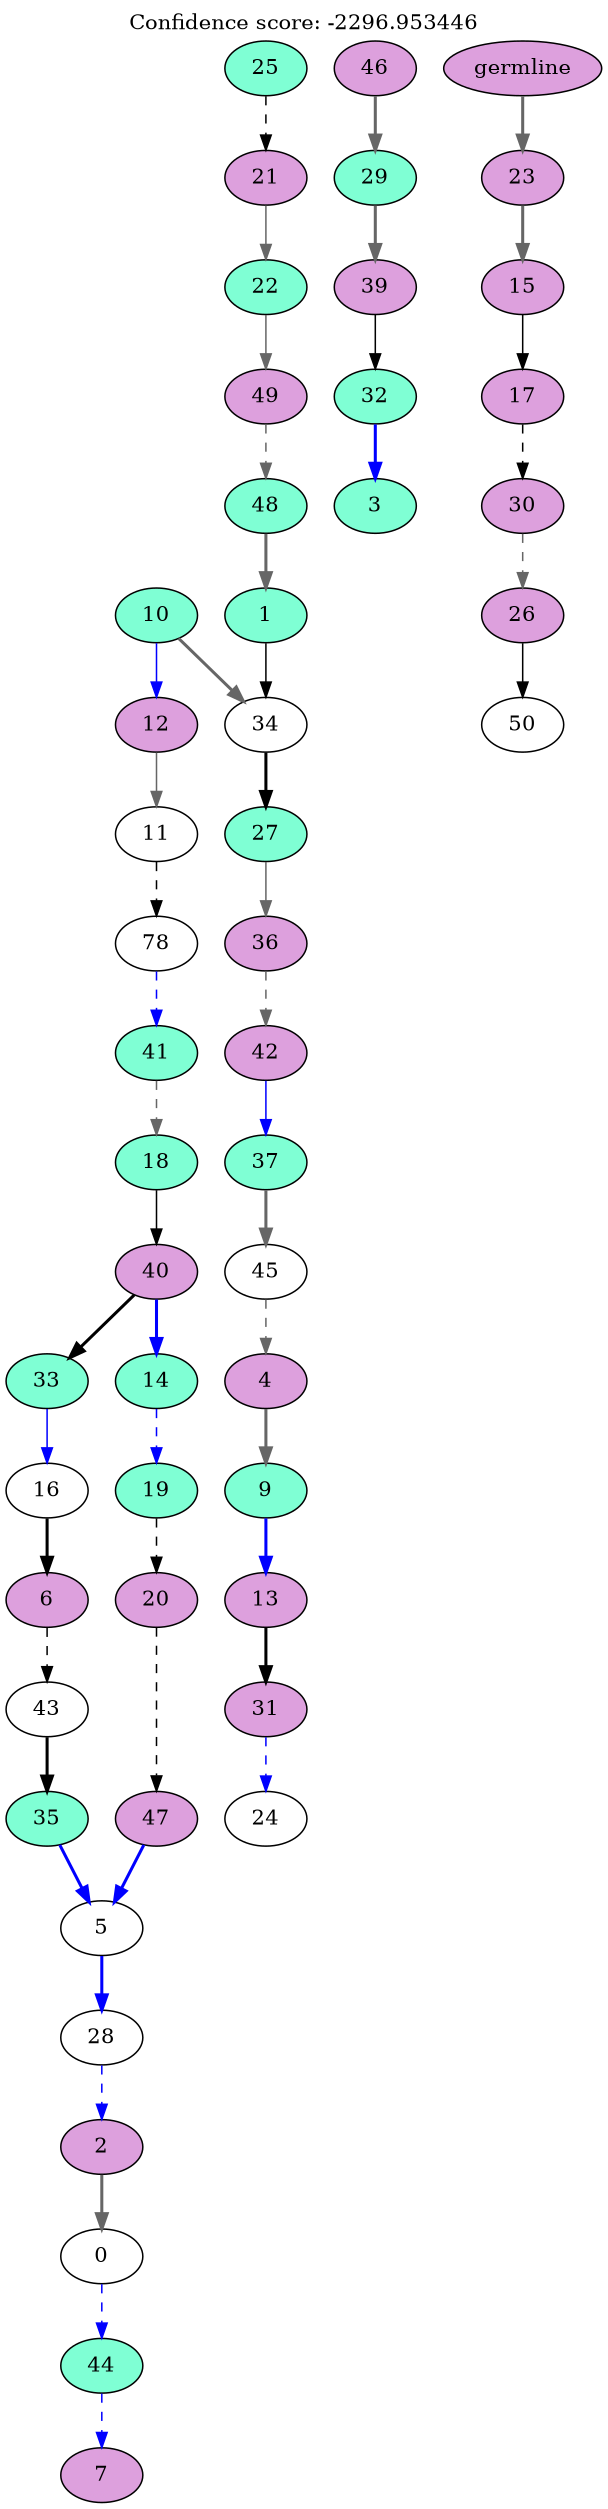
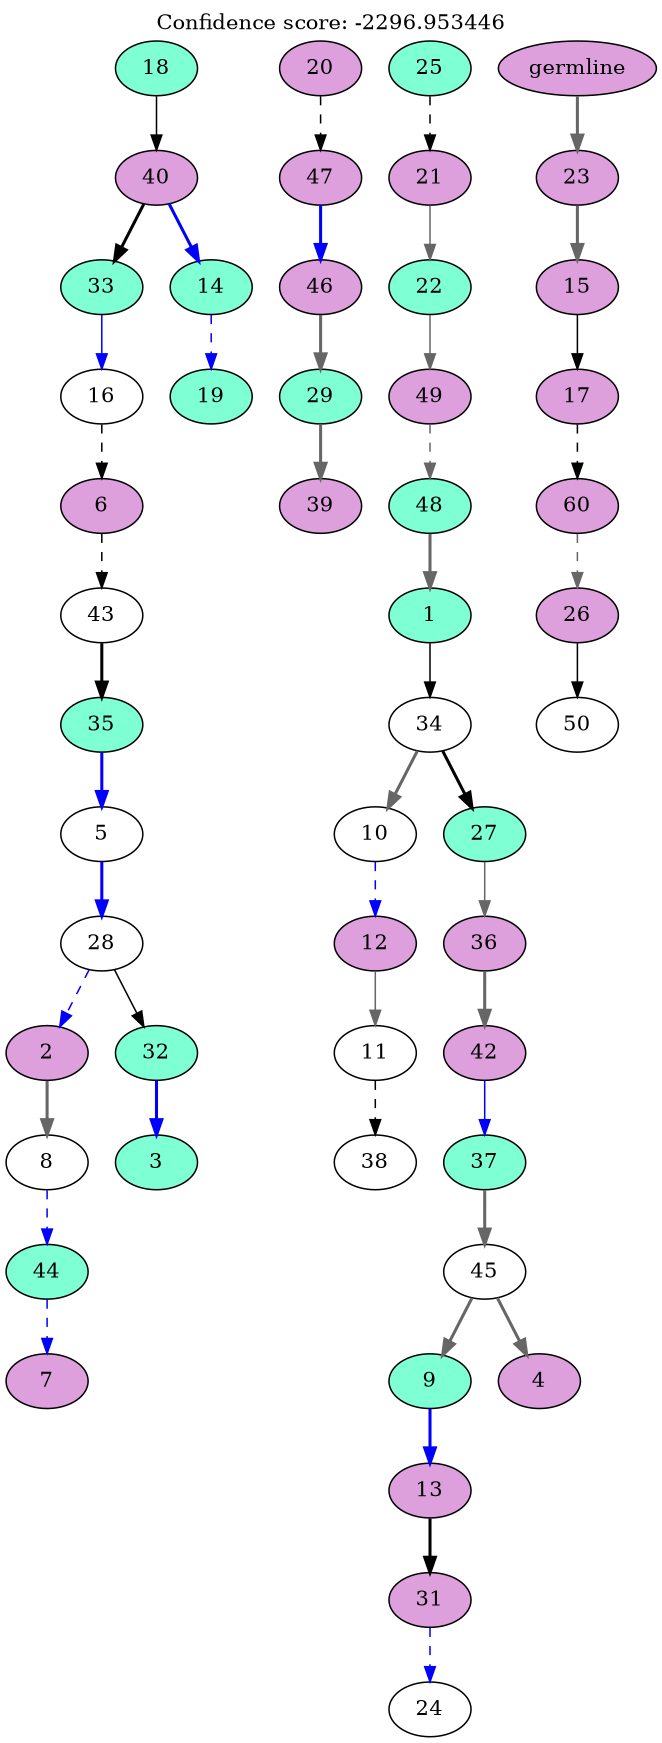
(375, 334) -> (126, 991)
(523, 506) -> (577, 506)
(157, 615) -> (375, 834)
(157, 663) -> (375, 881)
(206, 665) -> (406, 773)
(157, 944) -> (375, 1162)
(266, 991) -> (485, 991)
(157, 1053) -> none
(266, 1319) -> (509, 1320)
(266, 1428) -> (461, 1320)
(47, 1538) -> (102, 444)
(157, 1538) -> none
(133, 1867) -> (321, 225)
(102, 2256) -> (47, 1162)
